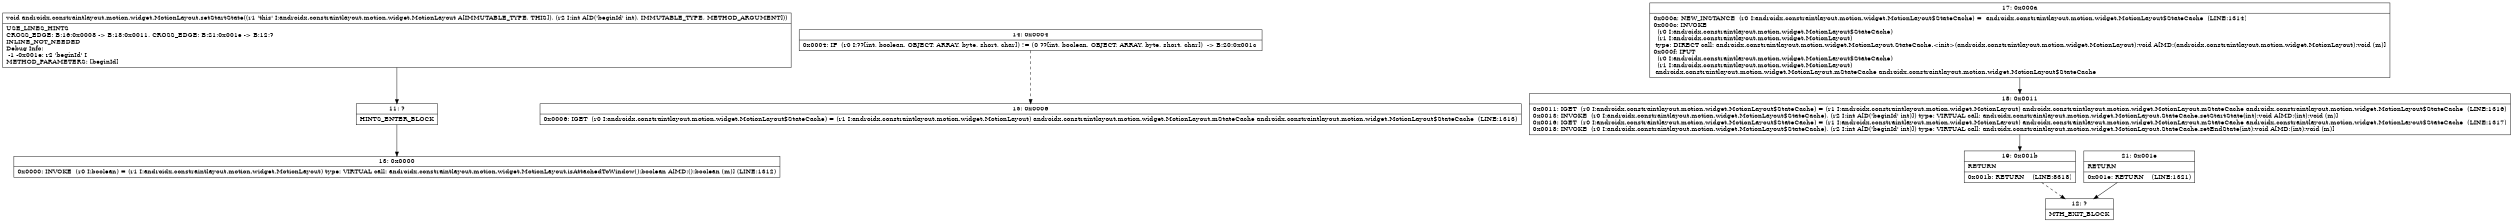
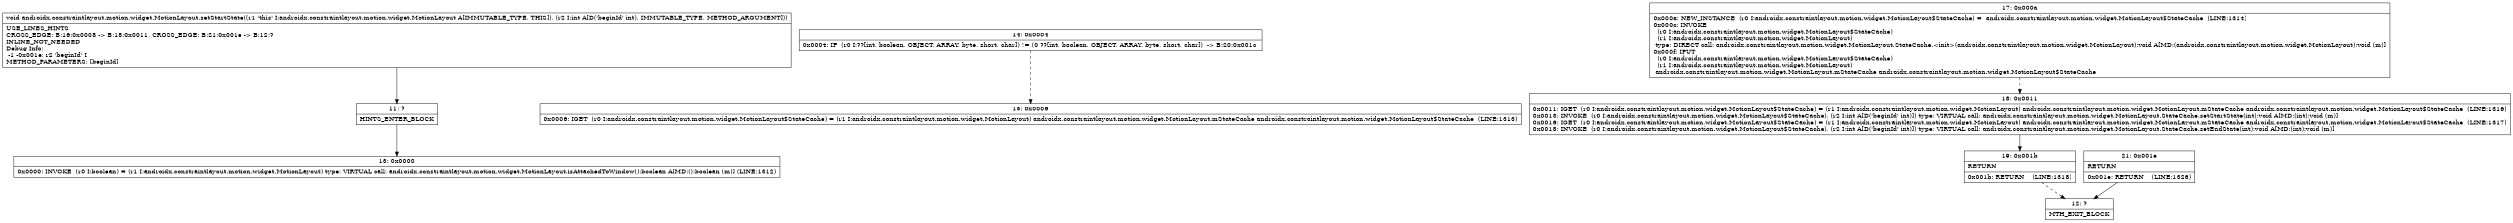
(2020, 83) -> (2020, 83)
(2020, 177) -> (2020, 177)
(2139, 177) -> (2139, 177)
